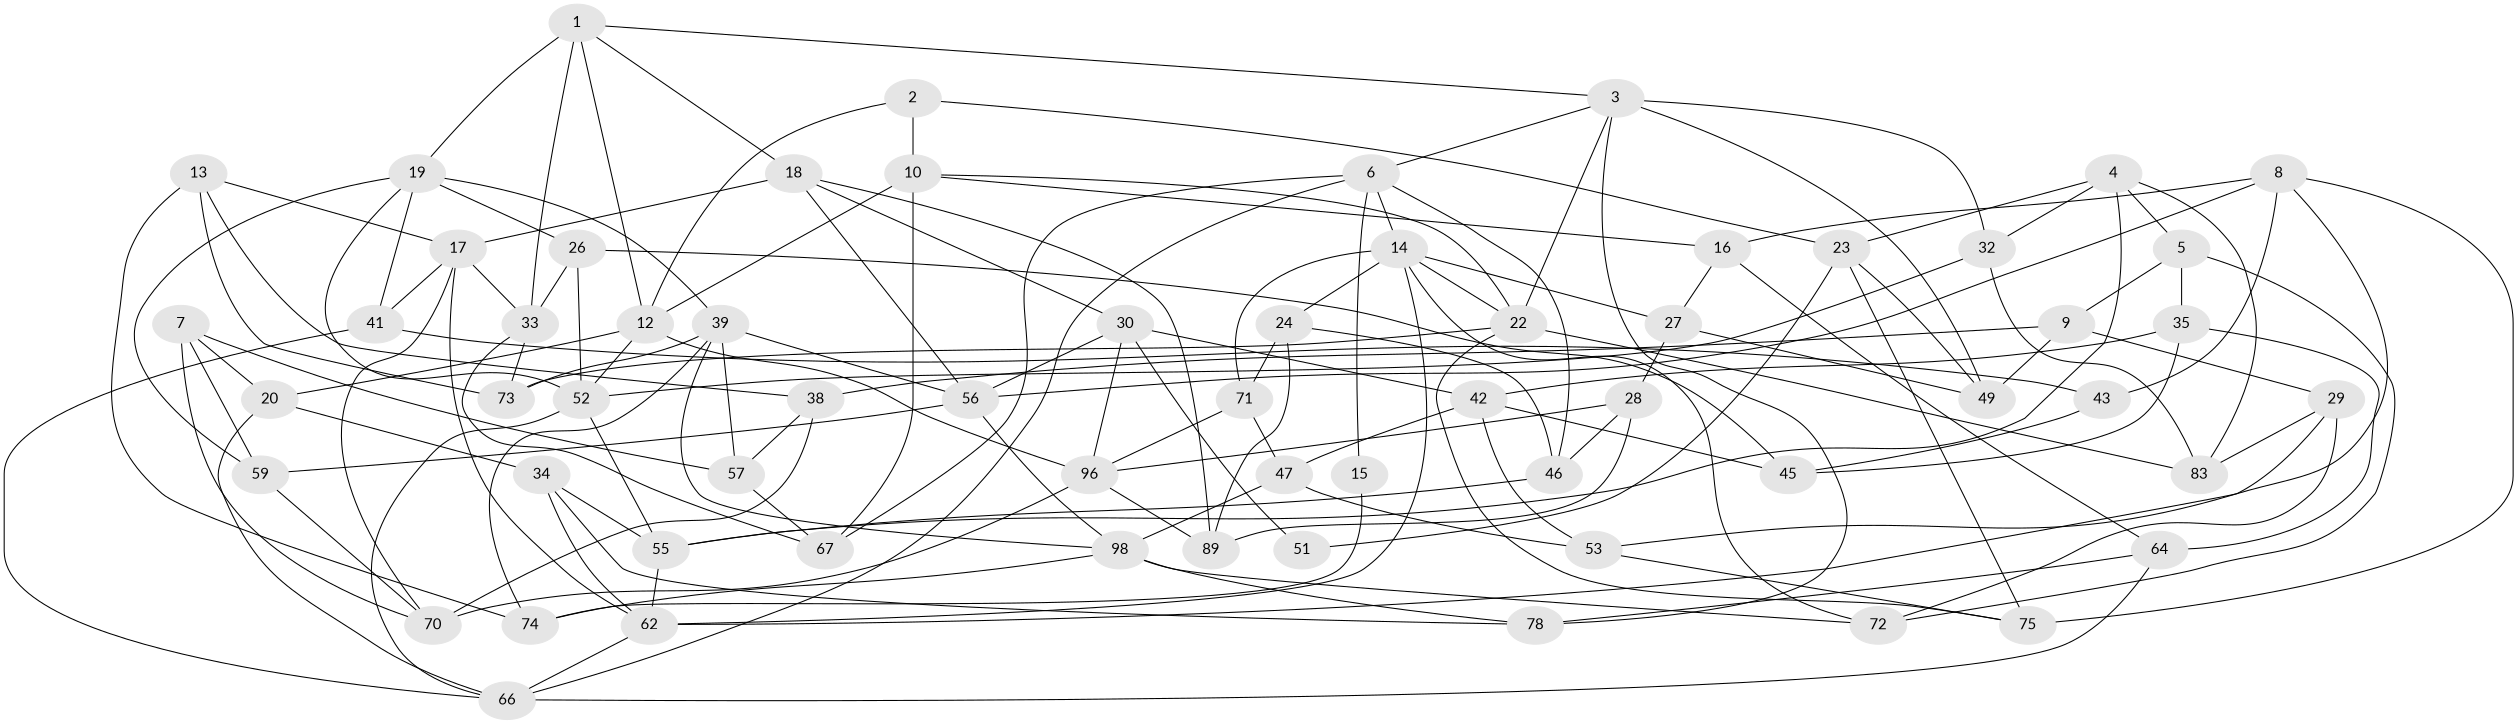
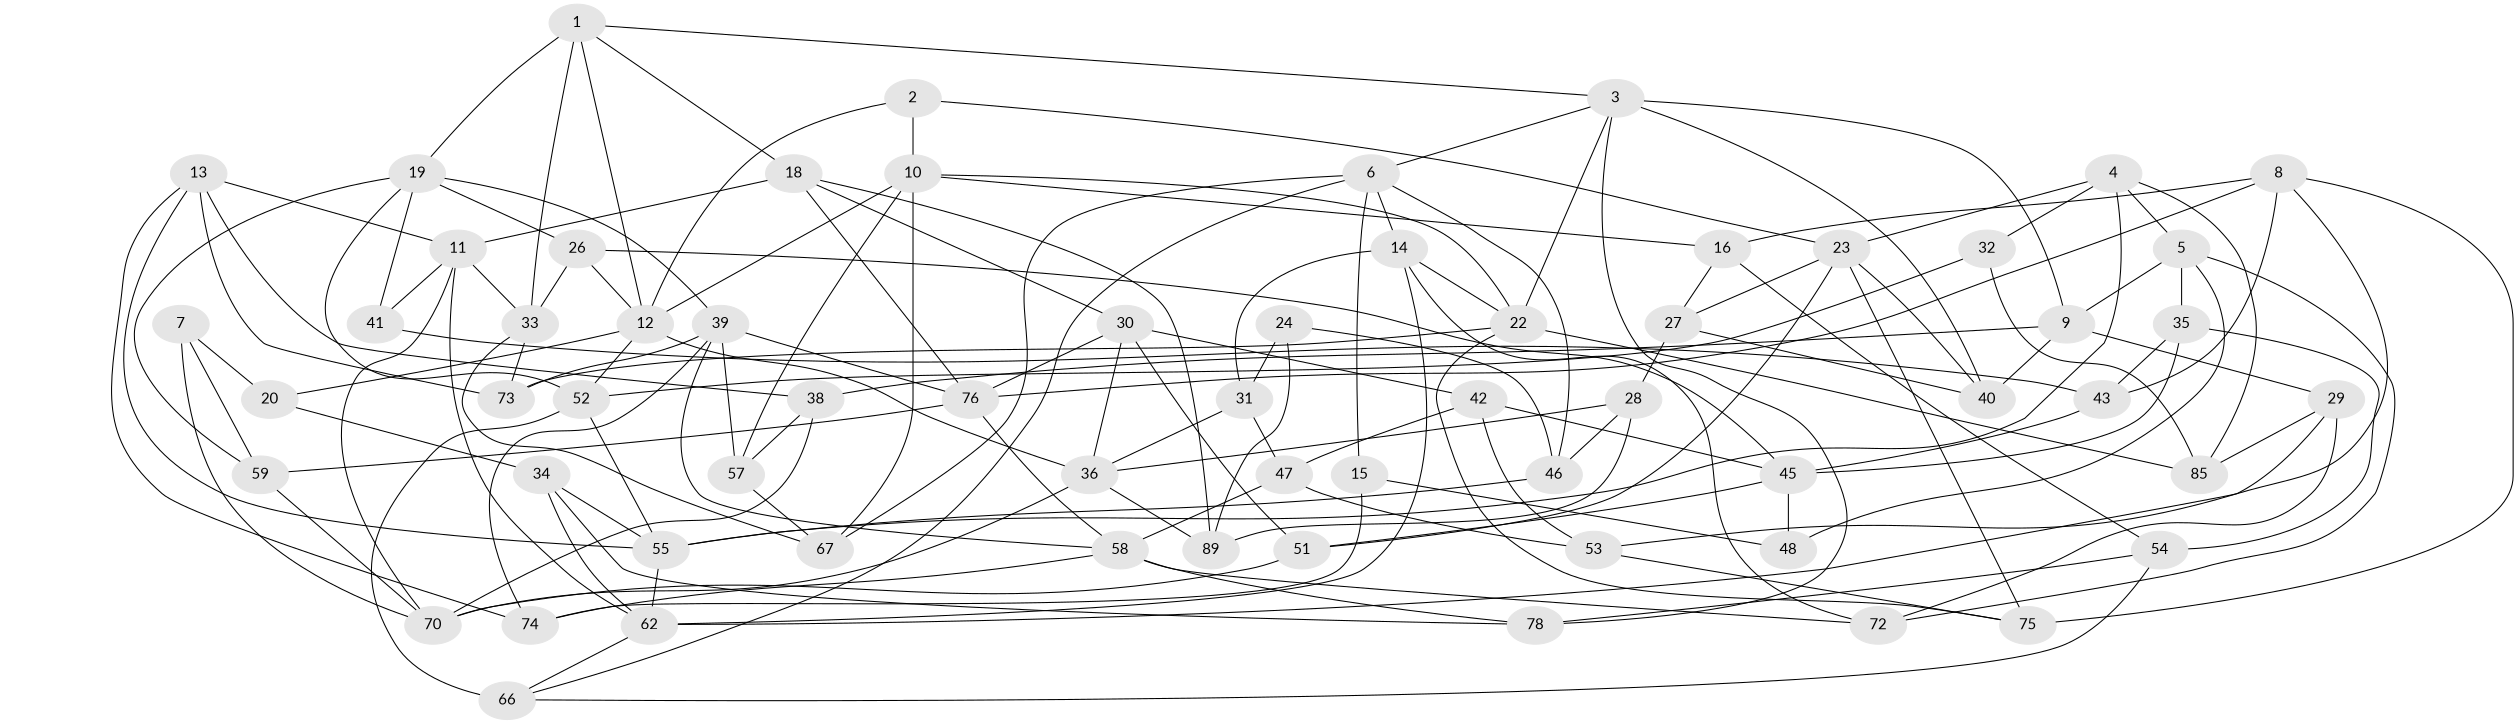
(1840, 122) -> (1899, 131)
(458, 249) -> (458, 249)
(1525, 284) -> (1758, 287)
(1342, 287) -> none
(579, 324) -> (611, 287)
(1815, 366) -> (2142, 362)
(971, 400) -> (971, 400)
(1245, 400) -> (1245, 400)
(1987, 400) -> (1987, 400)
(441, 411) -> (814, 319)
(1090, 475) -> (1090, 475)
(2199, 475) -> (2199, 475)
none -> (249, 503)
none -> (1601, 511)
(1120, 550) -> (1120, 550)
none -> (1788, 550)
(2160, 550) -> (2160, 550)
(15, 575) -> none
none -> (868, 590)
(295, 591) -> none
